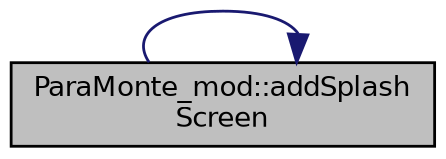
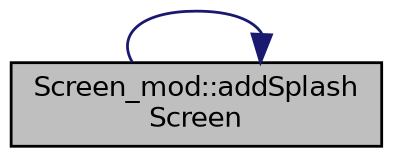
(223, 104) -> (196, 104)
